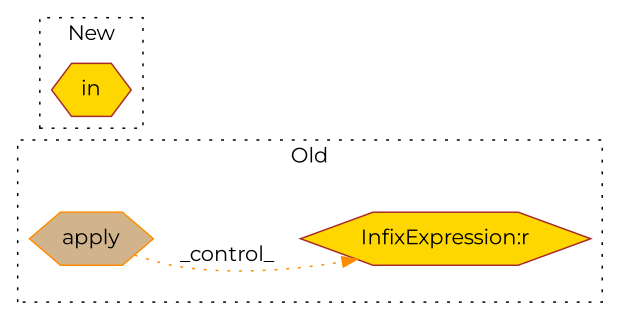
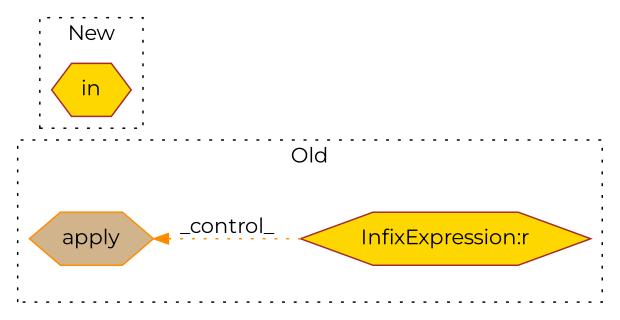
(238, 271) -> (235, 239)
